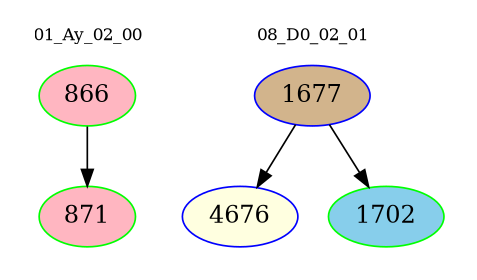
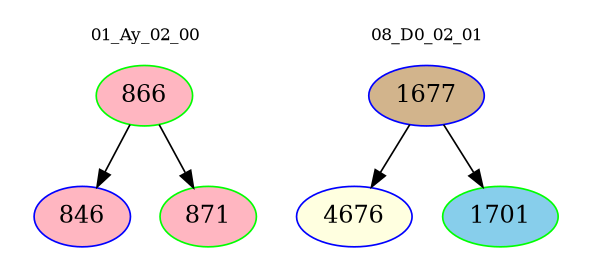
none -> (82, 217)
(386, 217) -> (500, 217)
